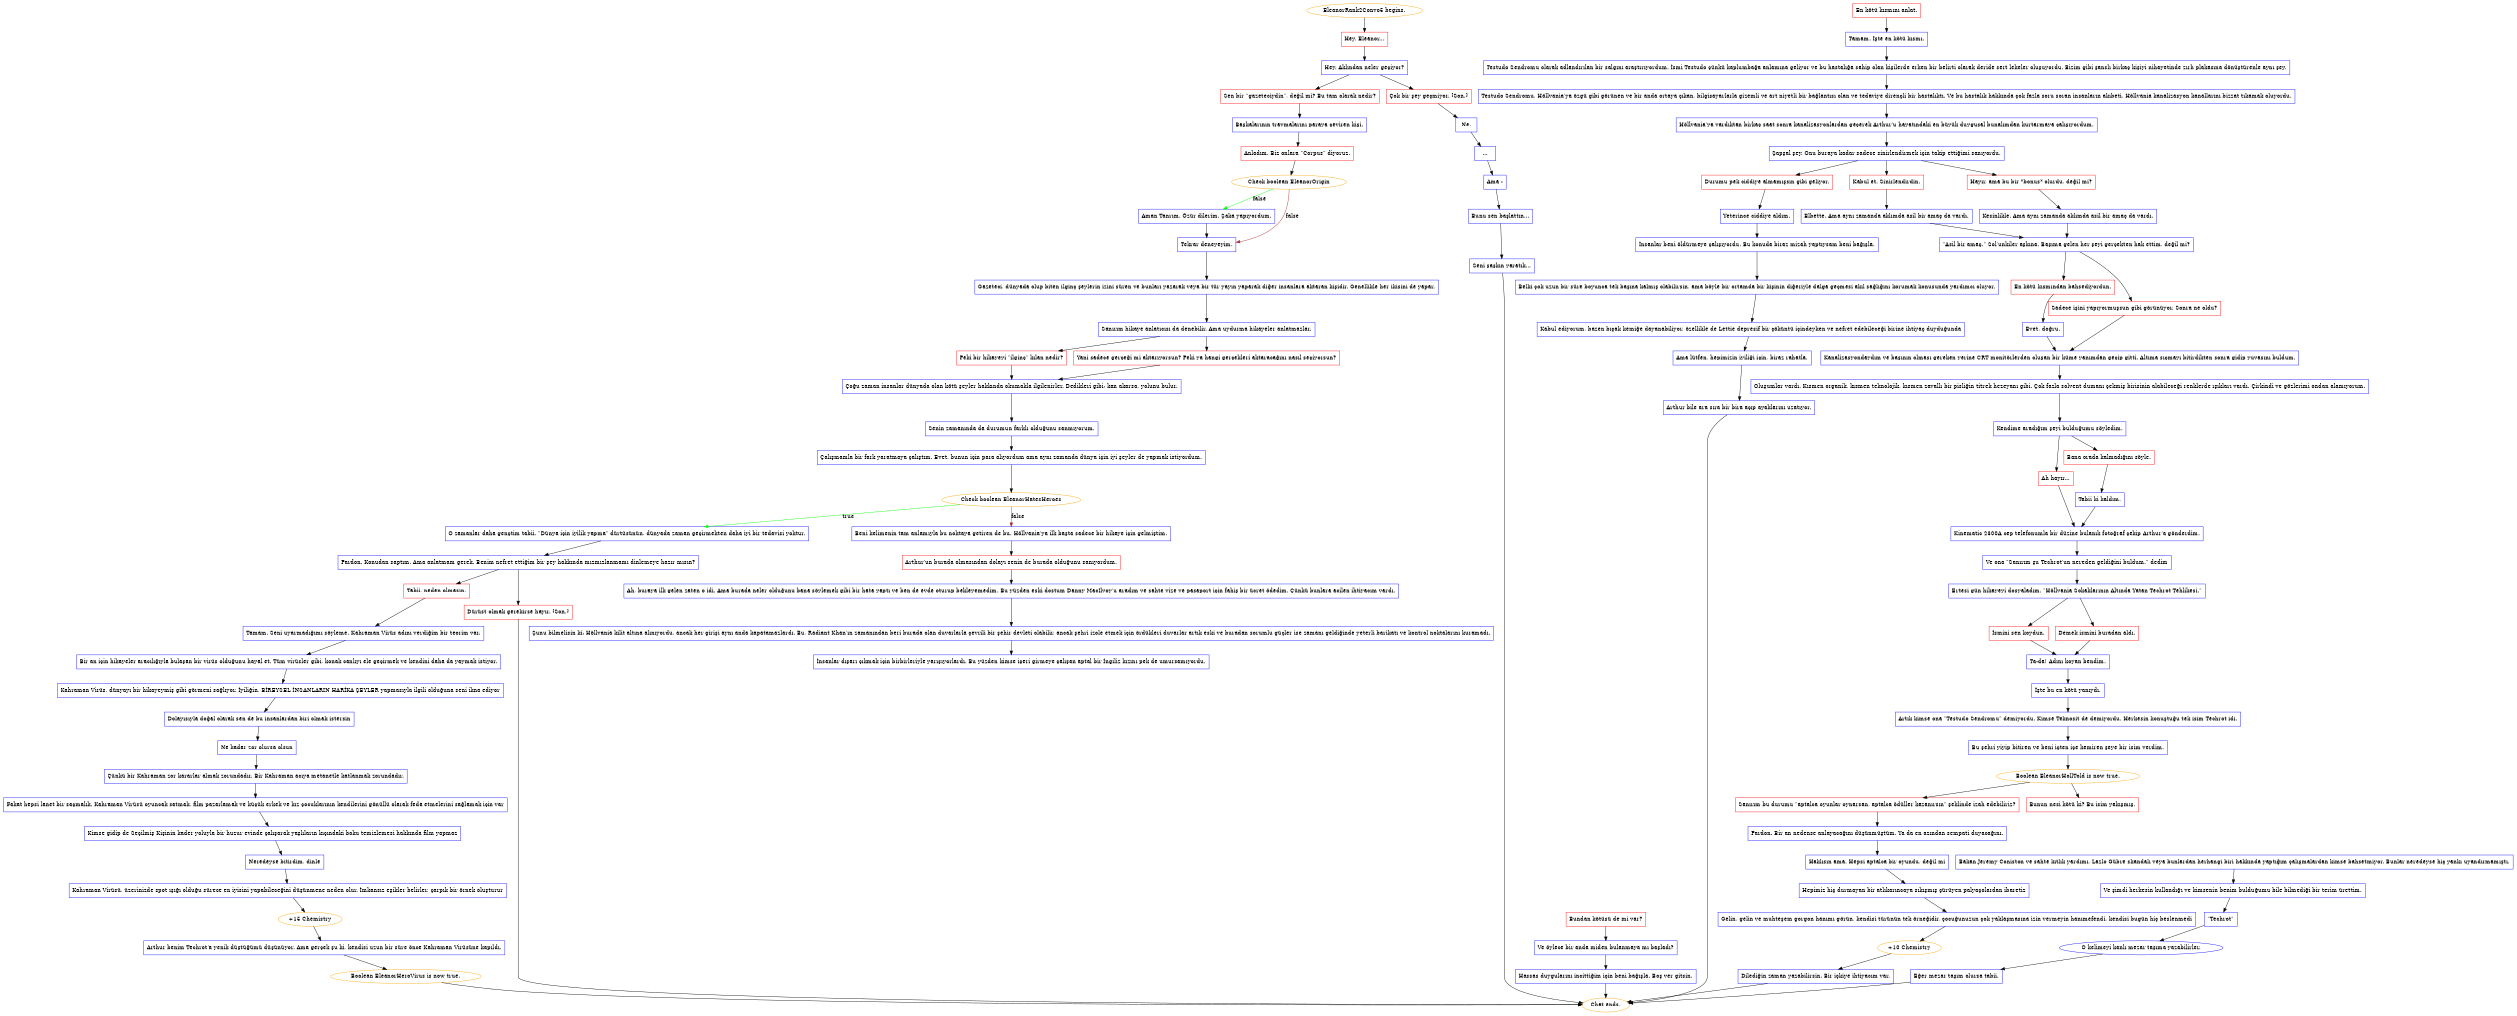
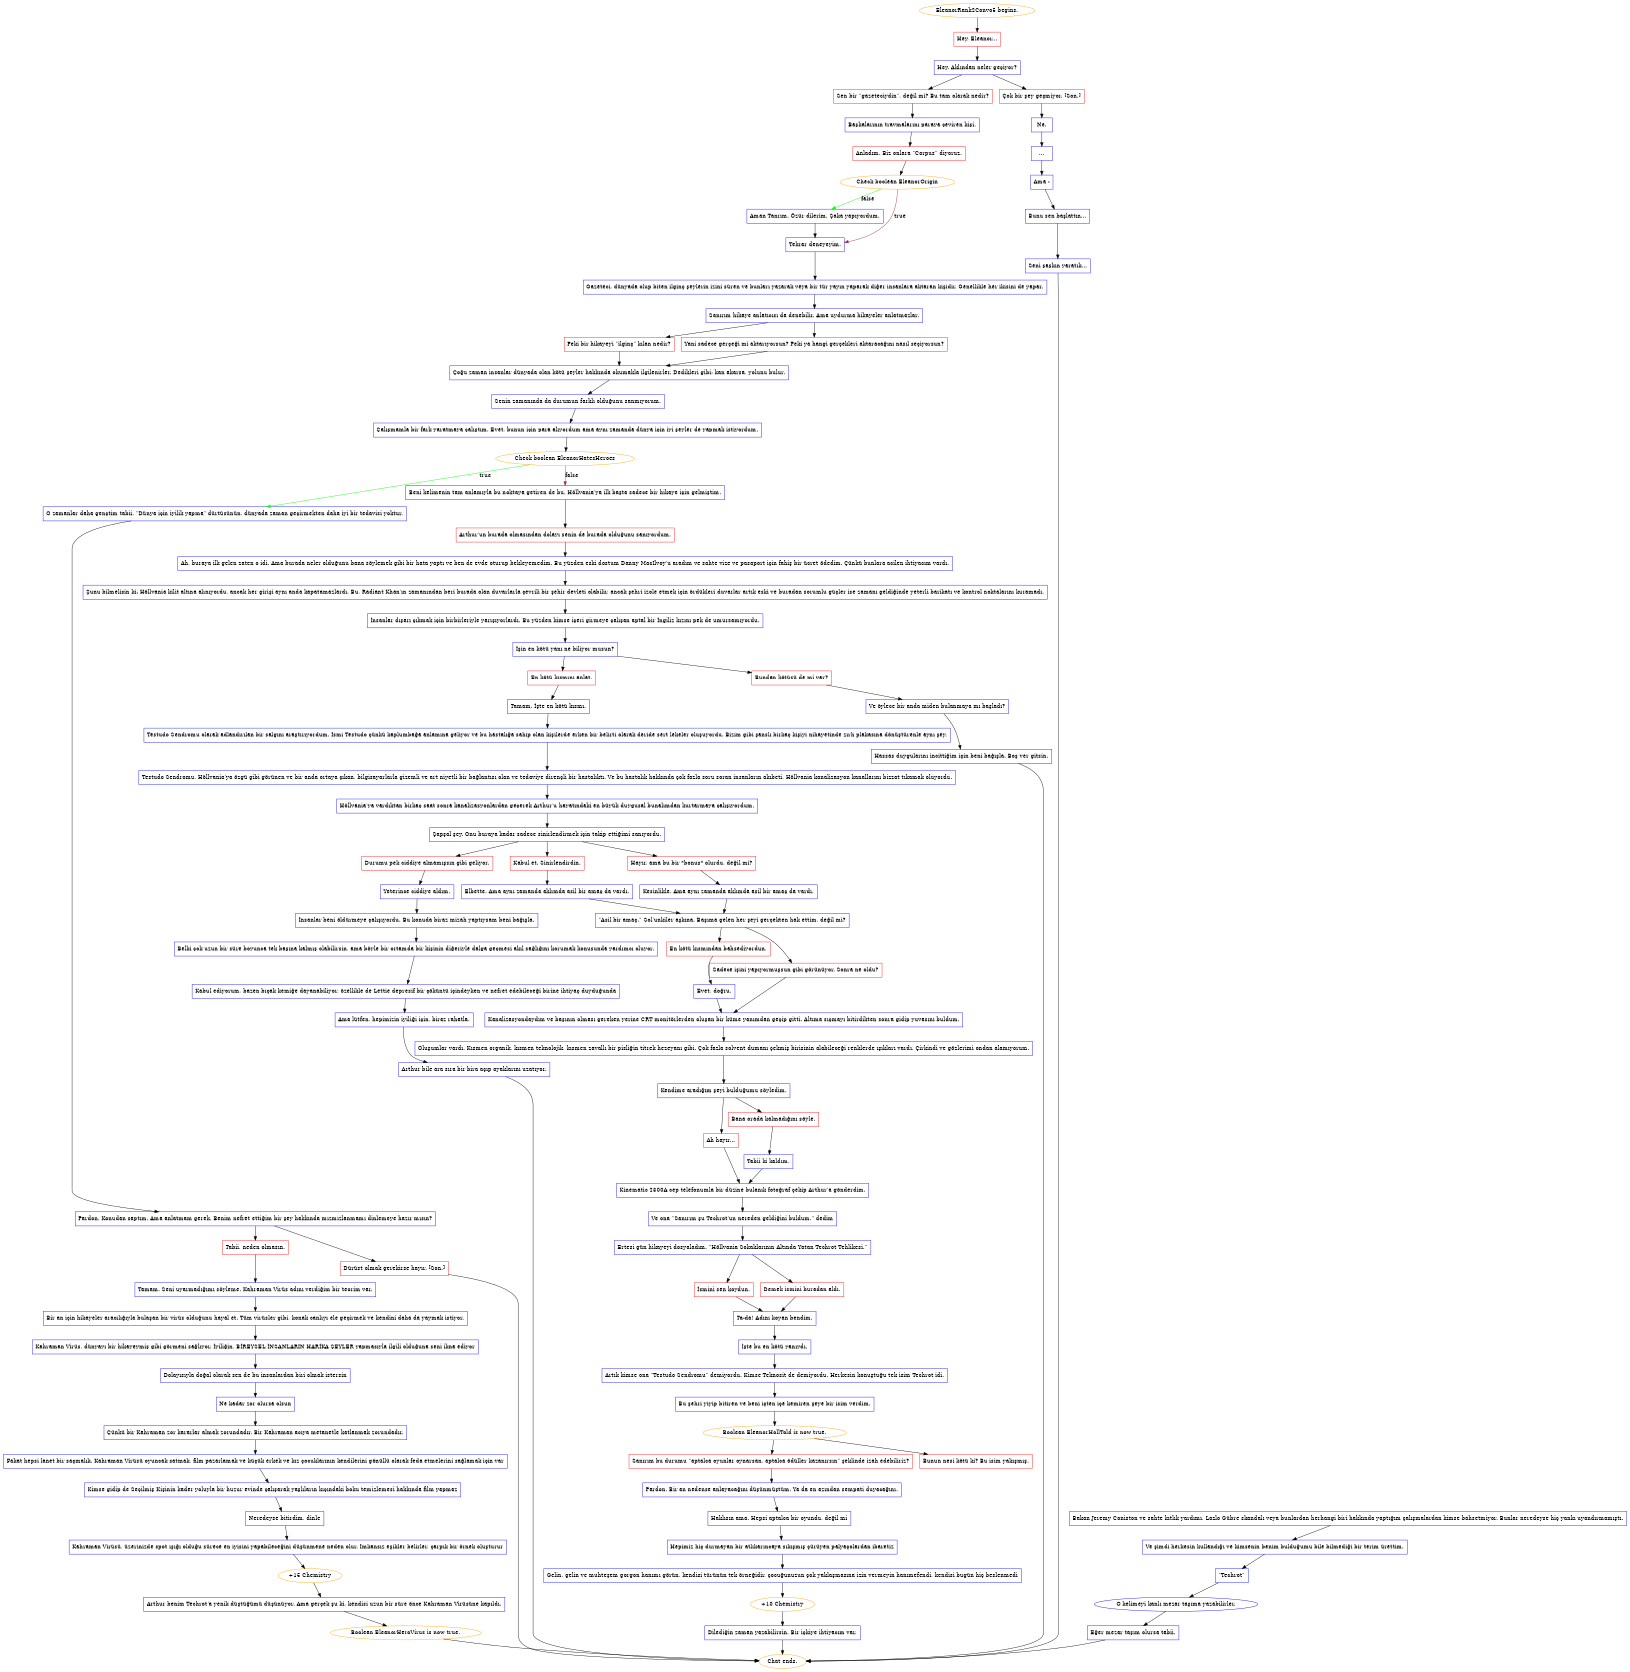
(1292, 216) -> (900, 216)
none -> (565, 649)
